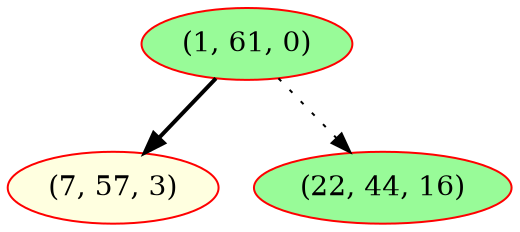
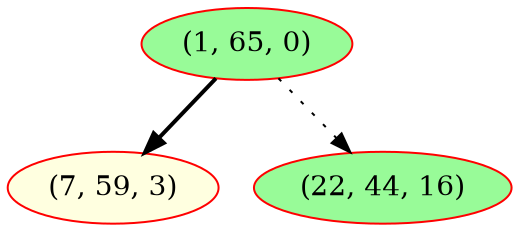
(247, 44) -> (247, 44)
(113, 188) -> (113, 188)
